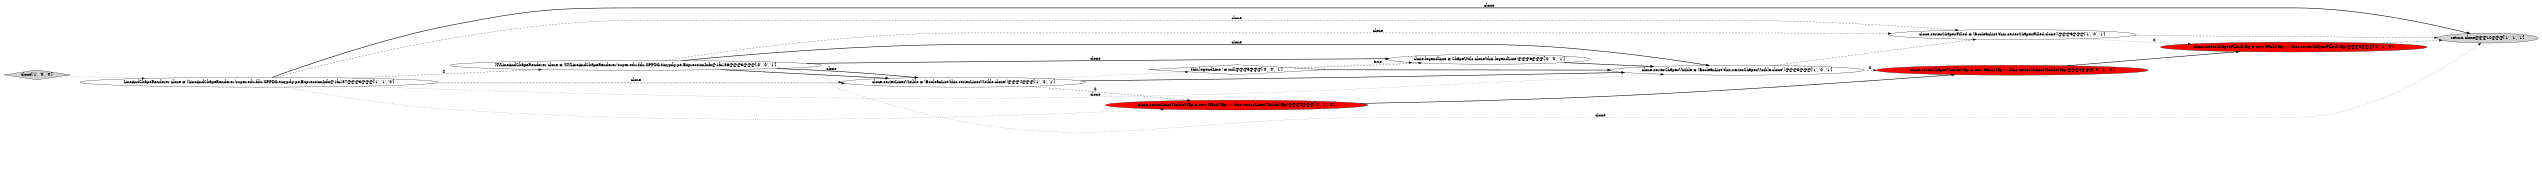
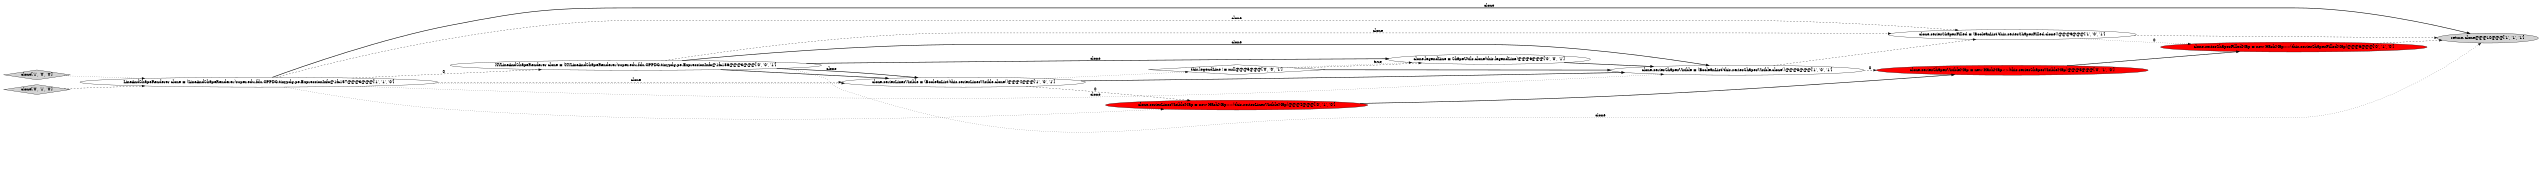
none -> (37, 90)
